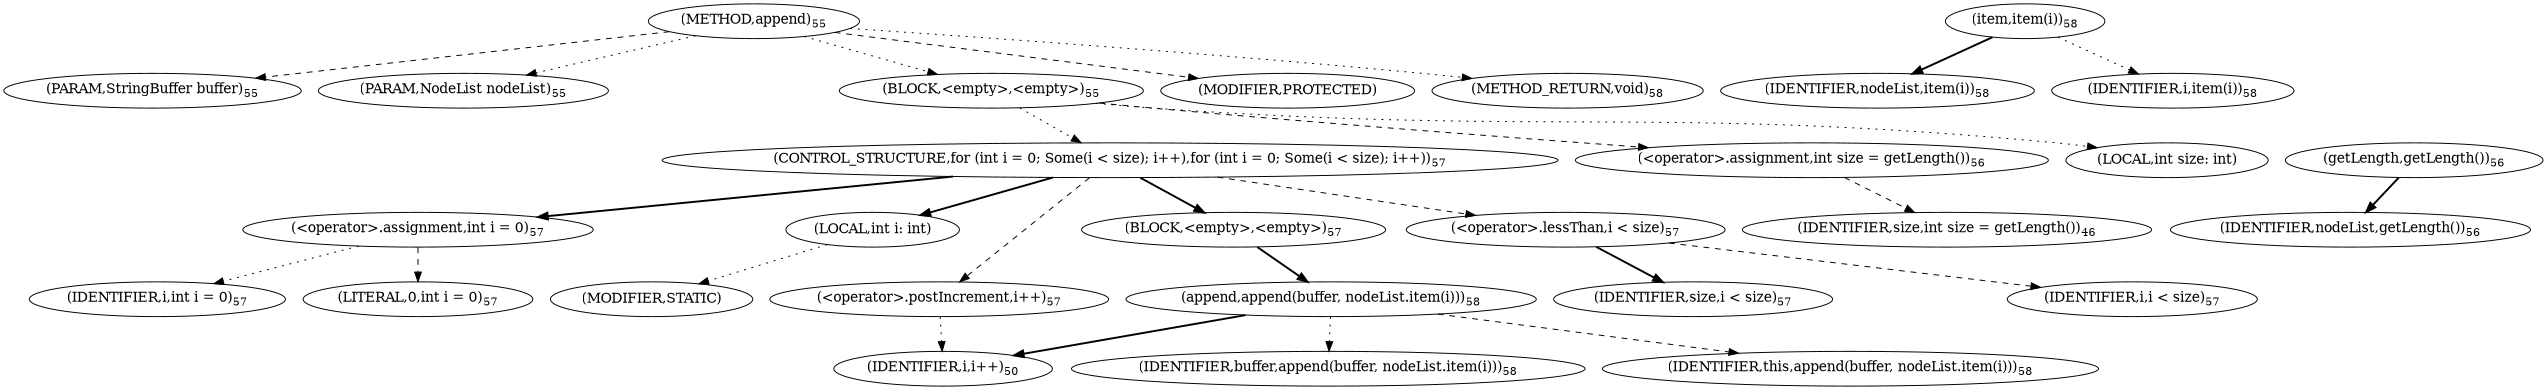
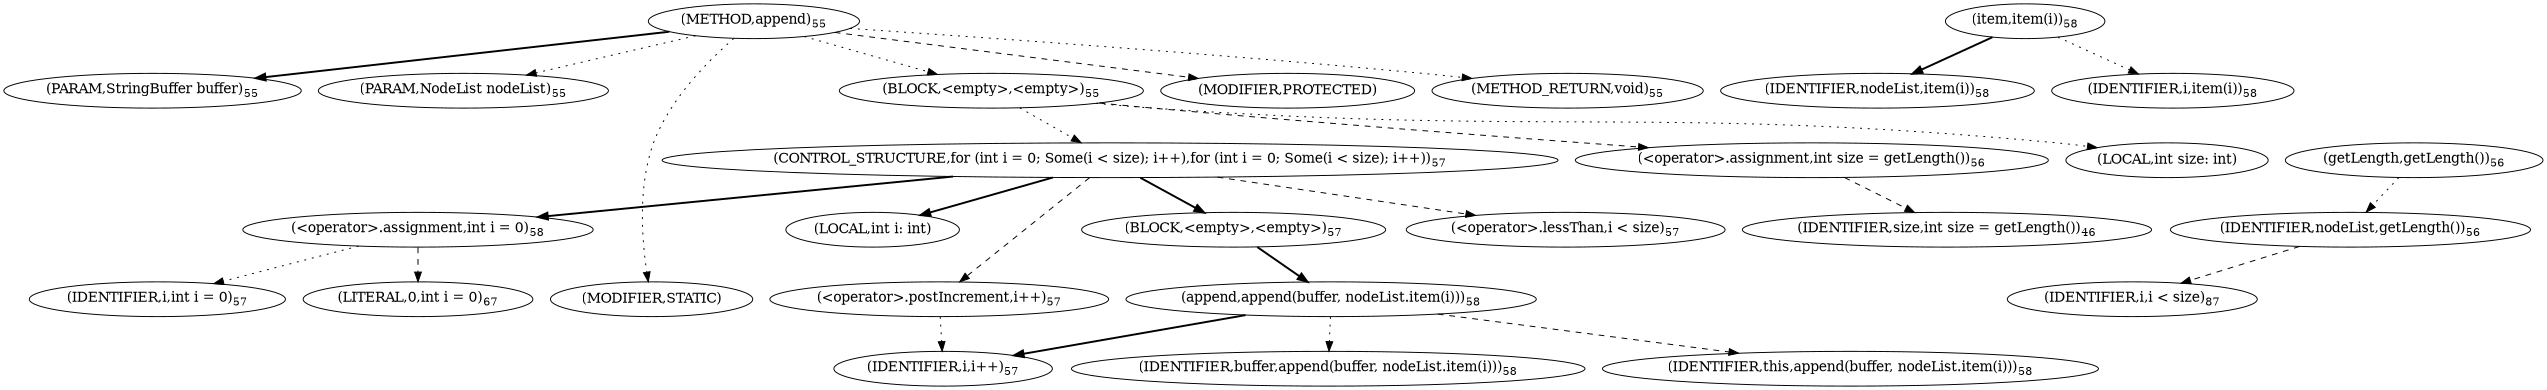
(467, 54) -> (467, 54)
(1656, 89) -> (1656, 89)
(2386, 191) -> (2386, 191)
(537, 228) -> (537, 228)
(768, 263) -> (654, 142)
(1850, 265) -> (2245, 263)
(491, 298) -> (491, 298)
(2213, 298) -> (2213, 298)
(1693, 299) -> none
(1012, 367) -> (1012, 367)
